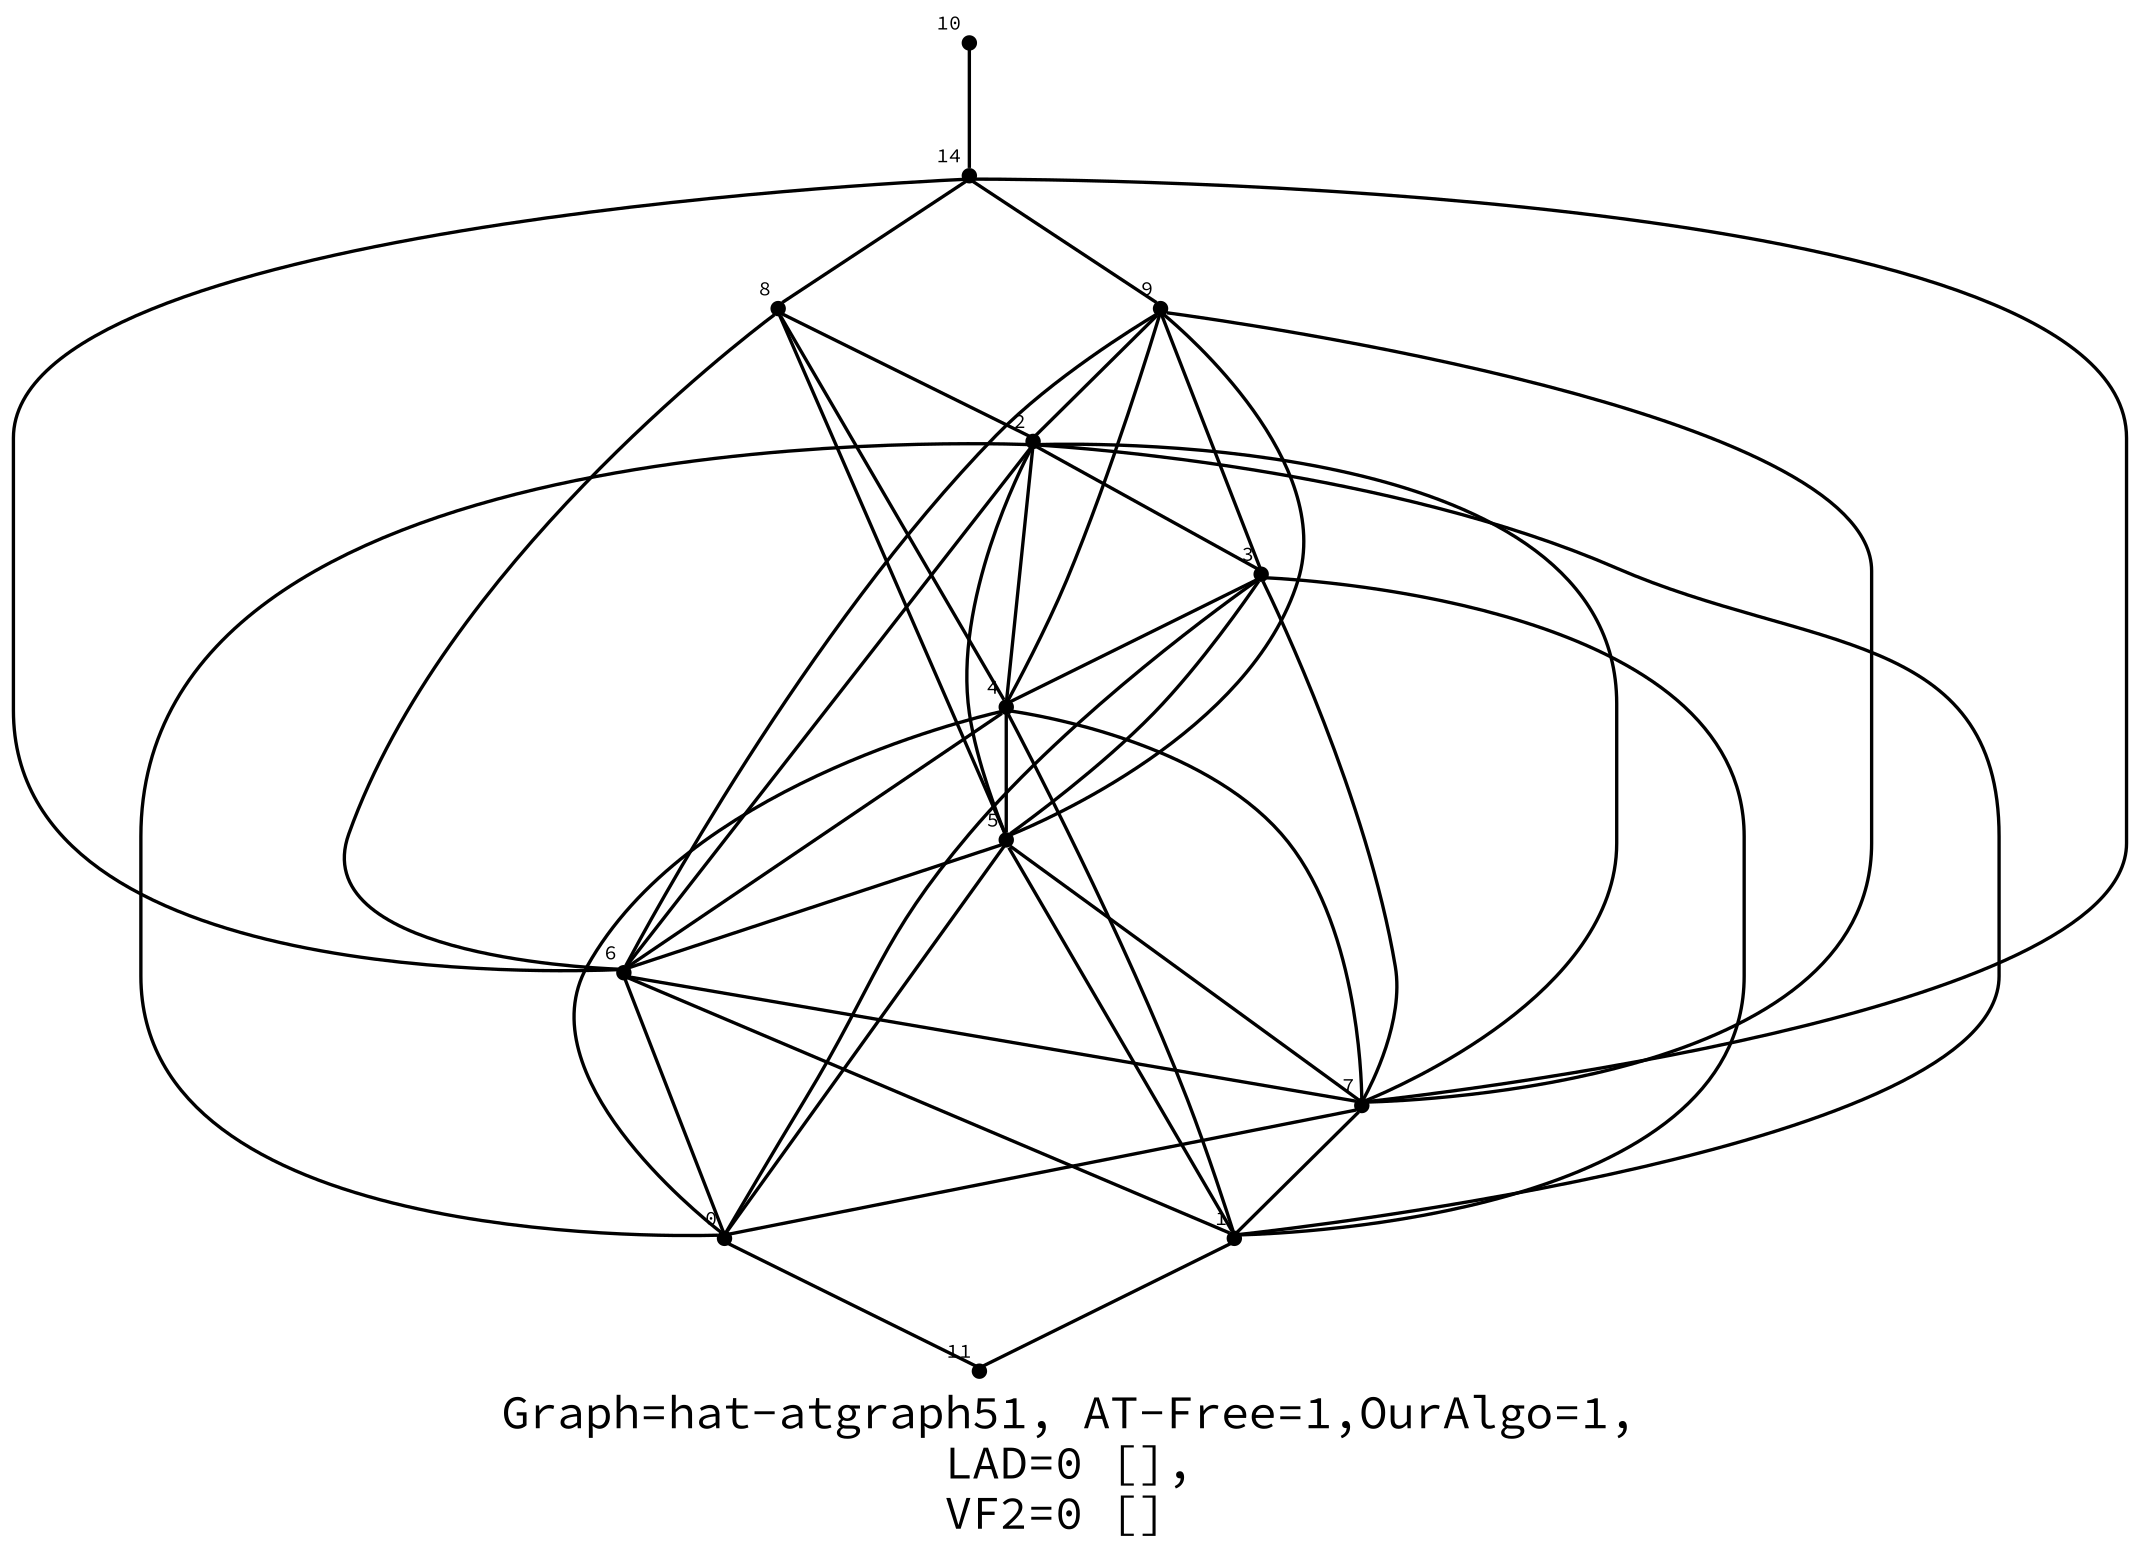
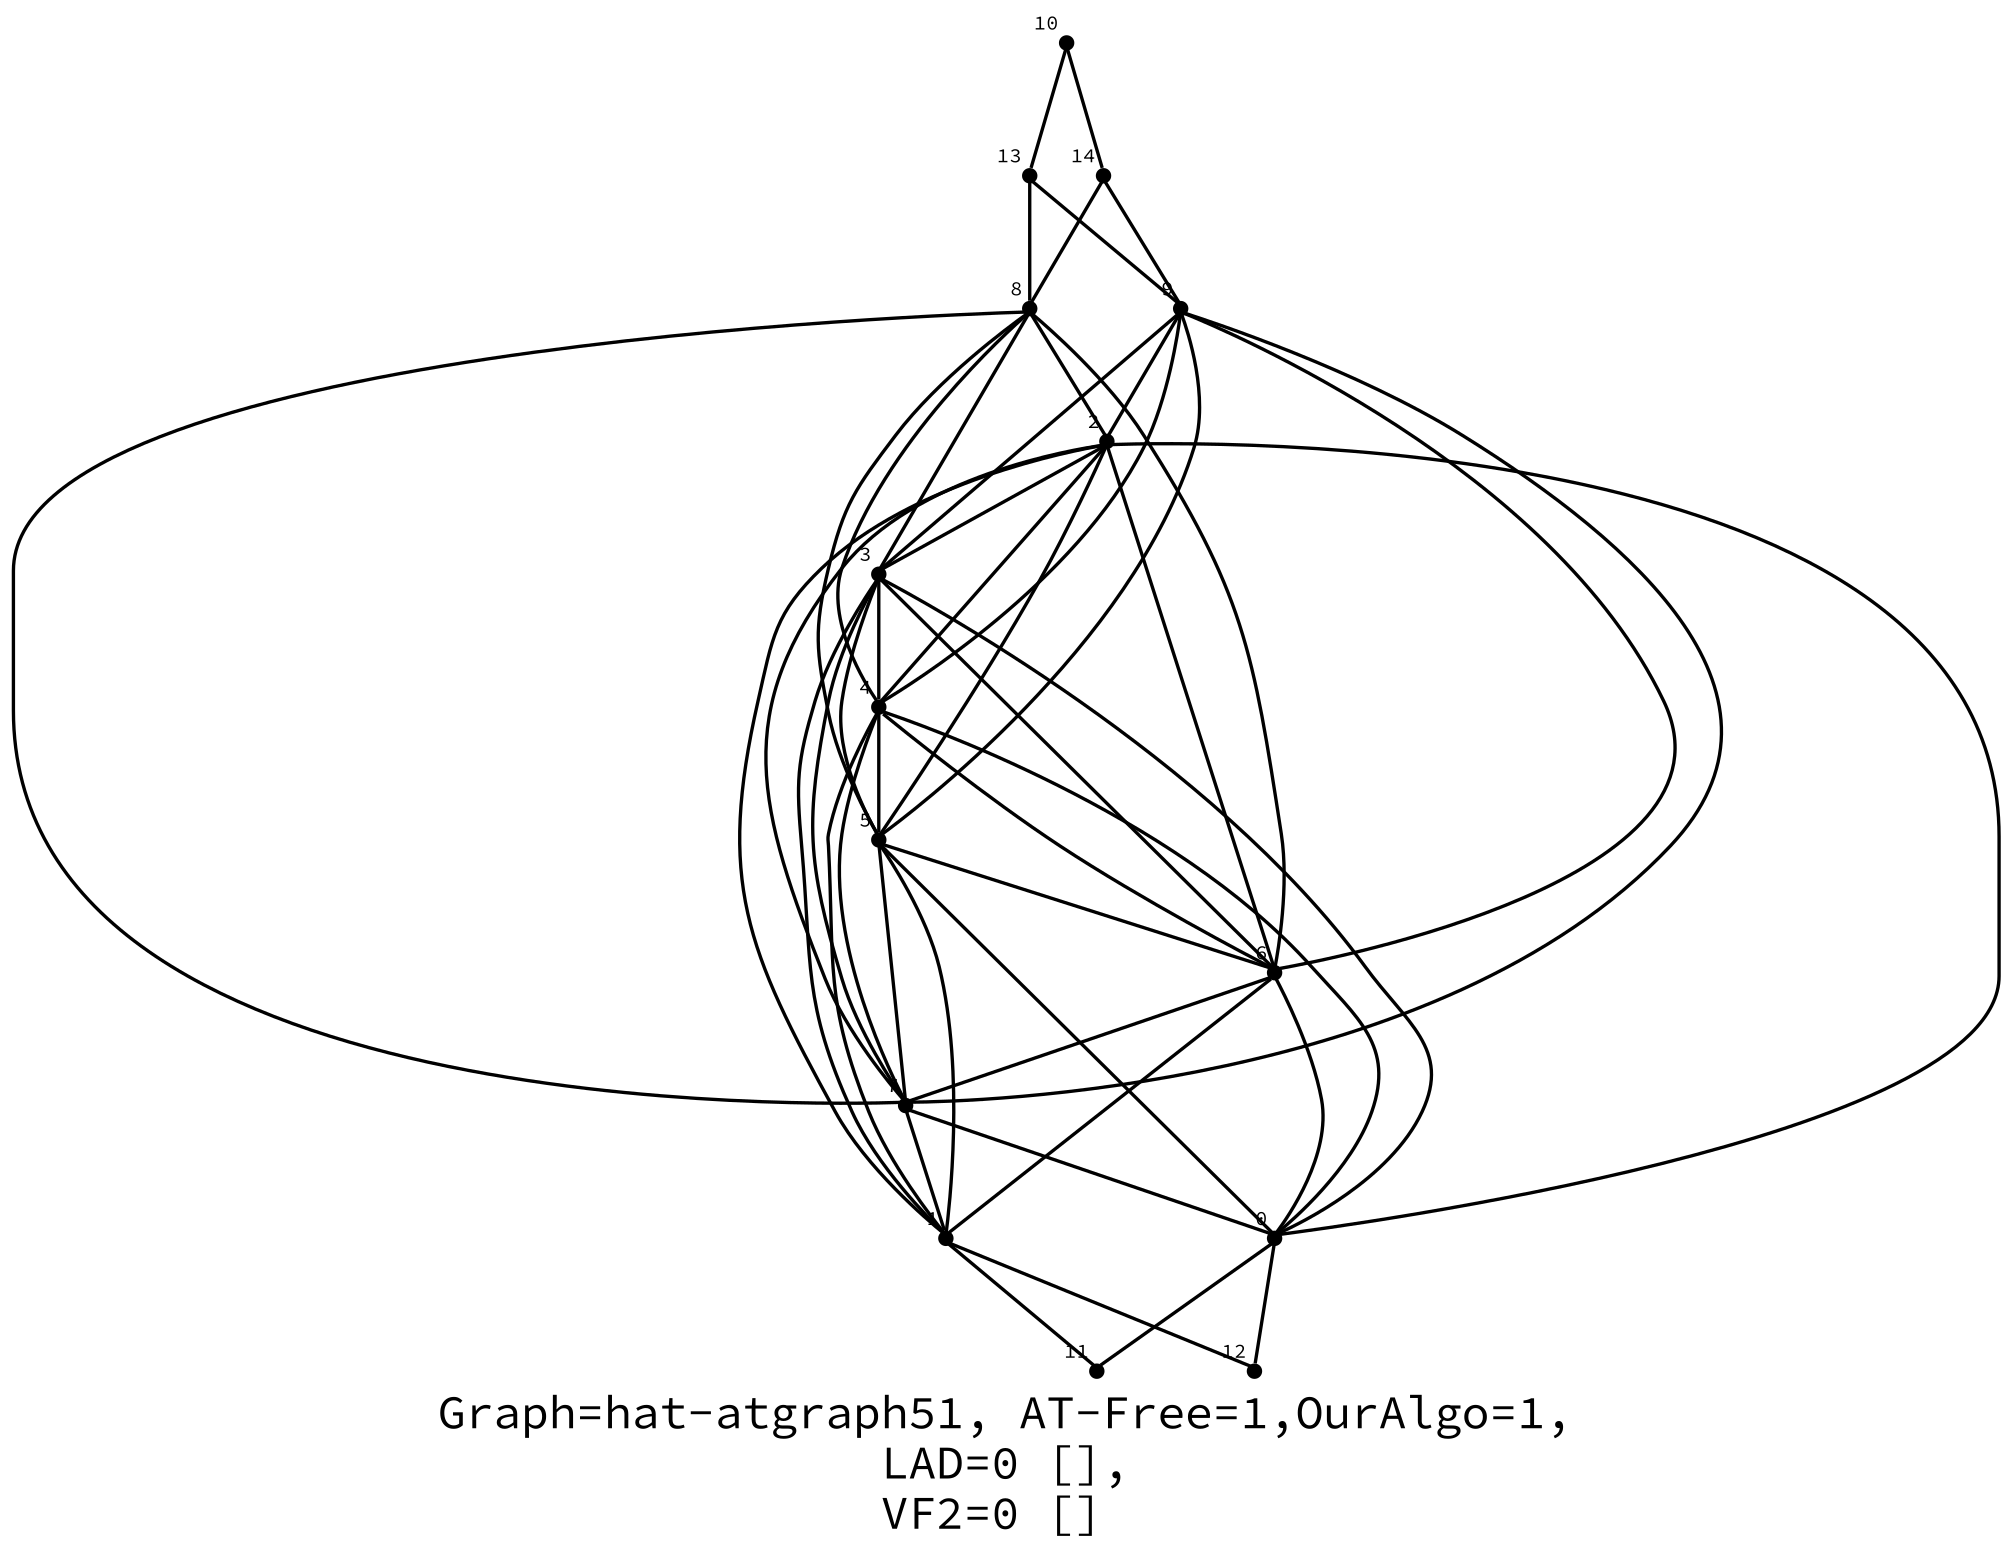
none -> (1030, 176)
(20, 426) -> (1067, 764)
none -> (954, 442)
(2127, 443) -> (13, 630)
none -> (1254, 1371)
